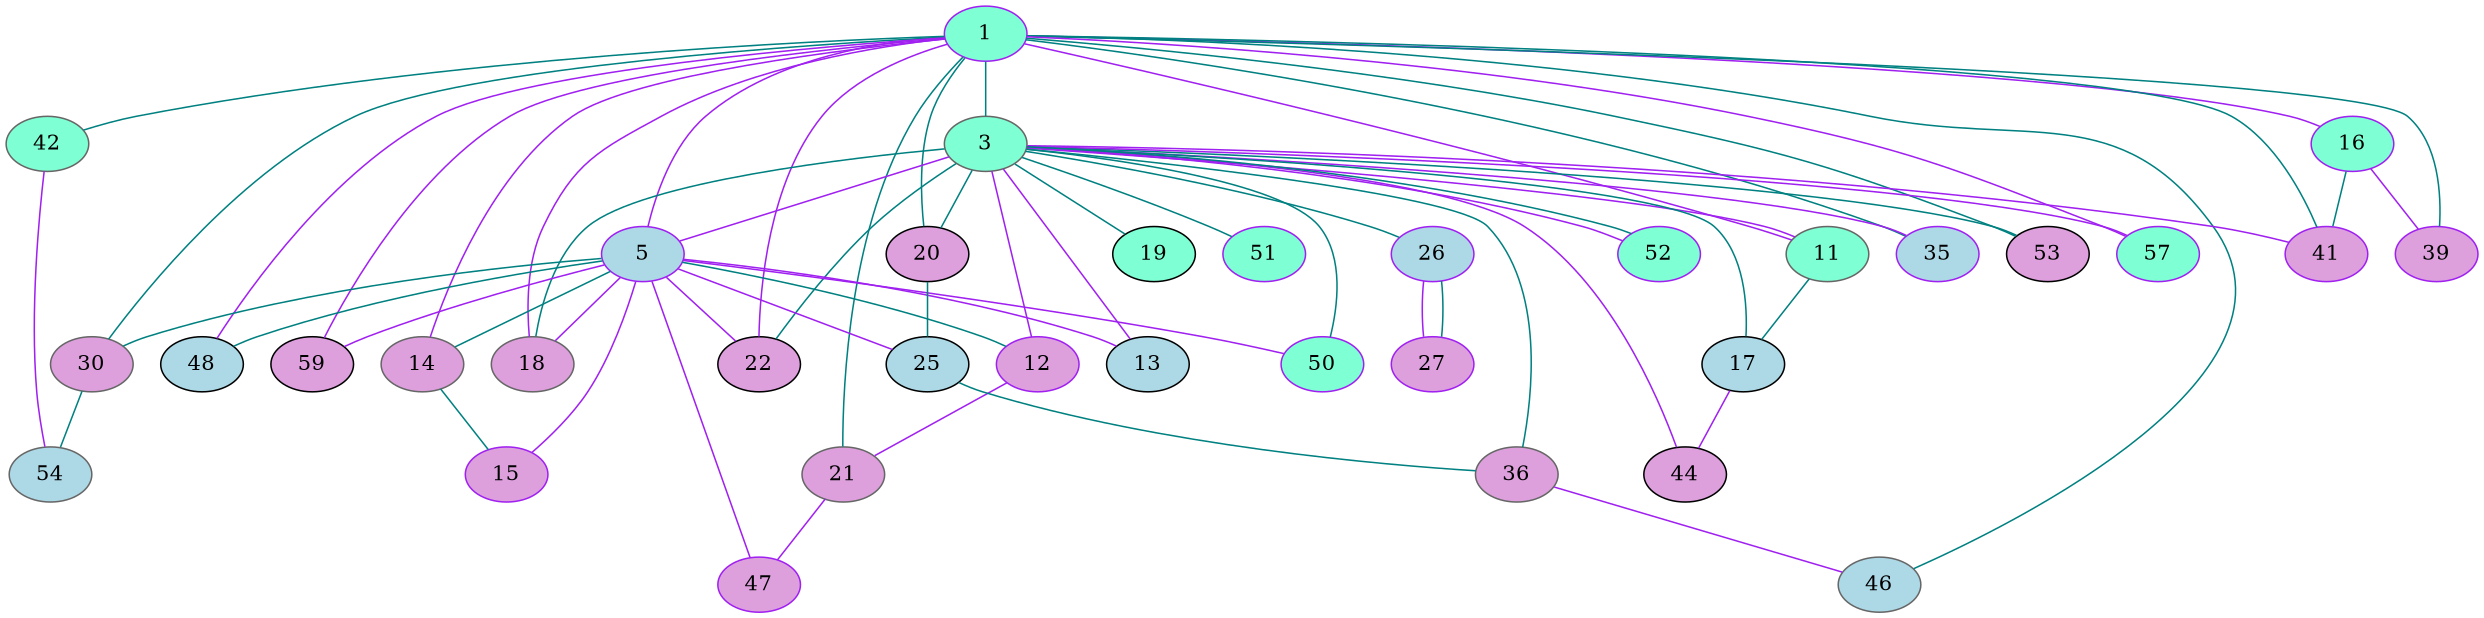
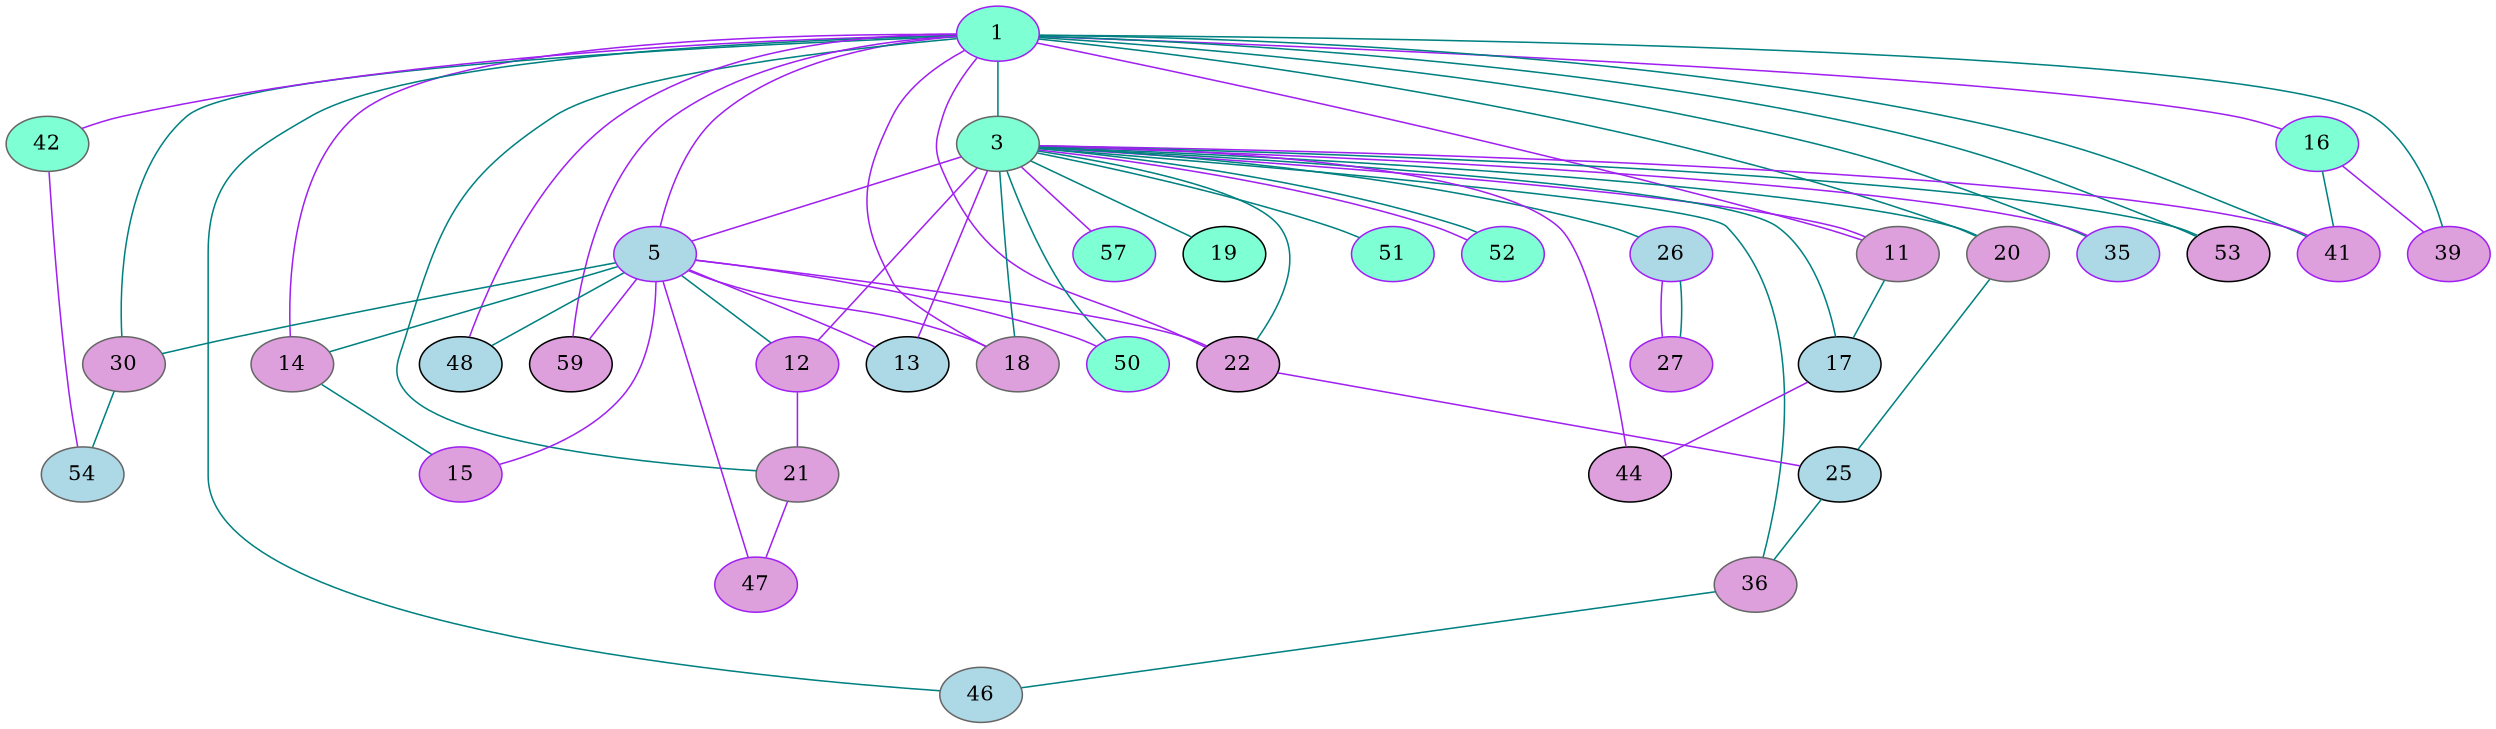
(512, 65) -> (517, 59)
(1586, 88) -> none
(928, 254) -> (2008, 254)
(1827, 254) -> (1898, 254)
(785, 309) -> (1539, 419)
(1698, 530) -> (1368, 640)
